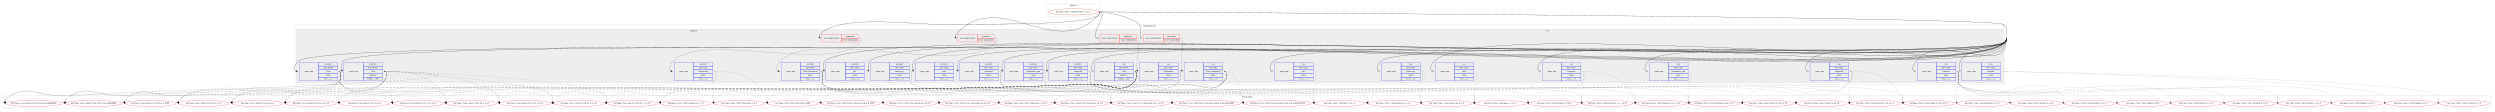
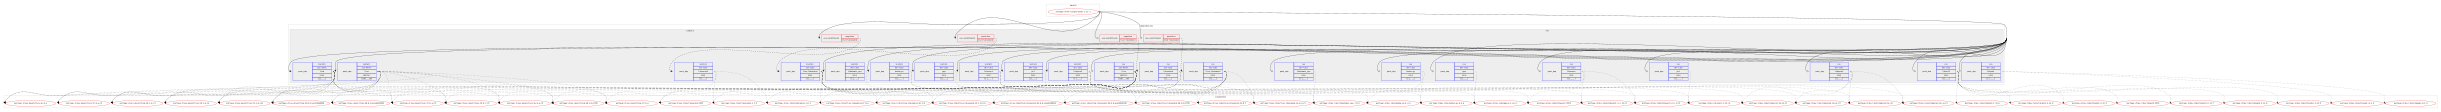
(1982, 103) -> none
